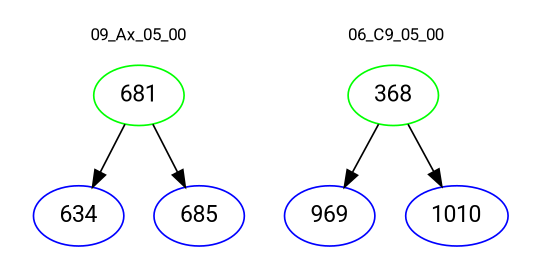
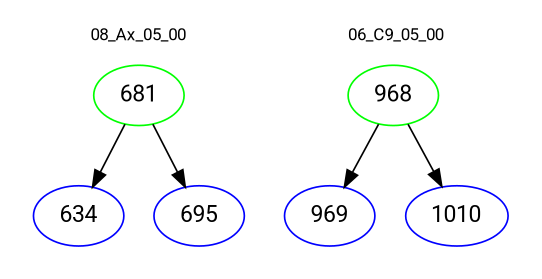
(139, 36) -> (139, 36)
(393, 95) -> (393, 95)
(199, 216) -> (199, 216)
